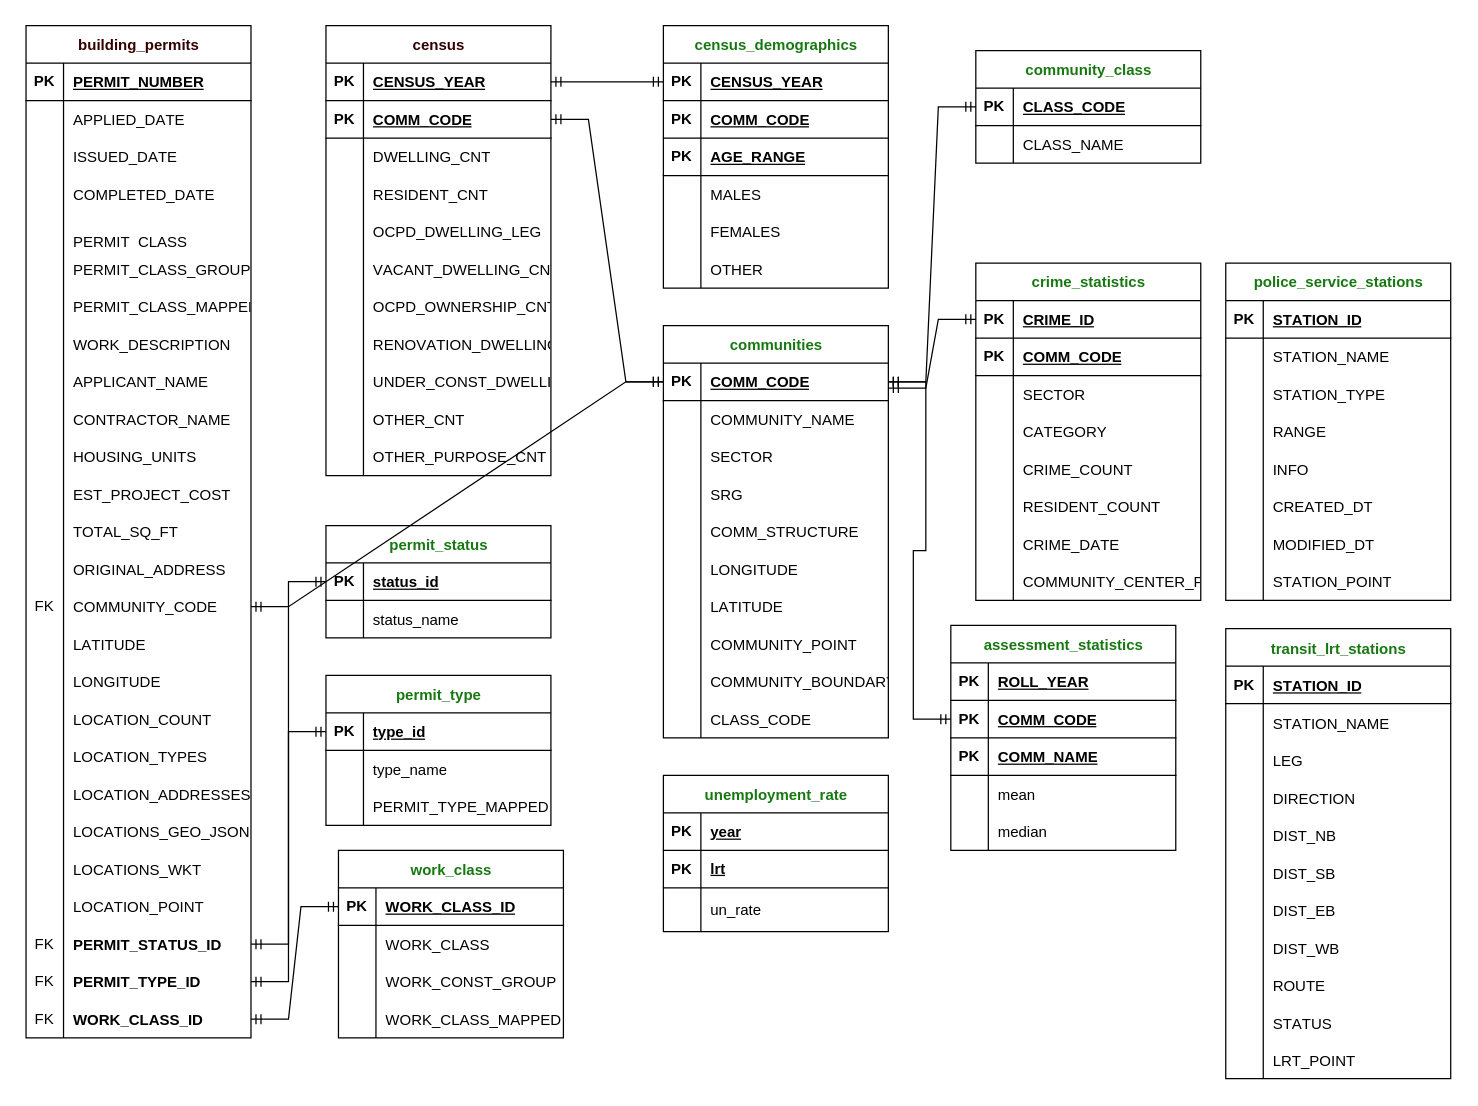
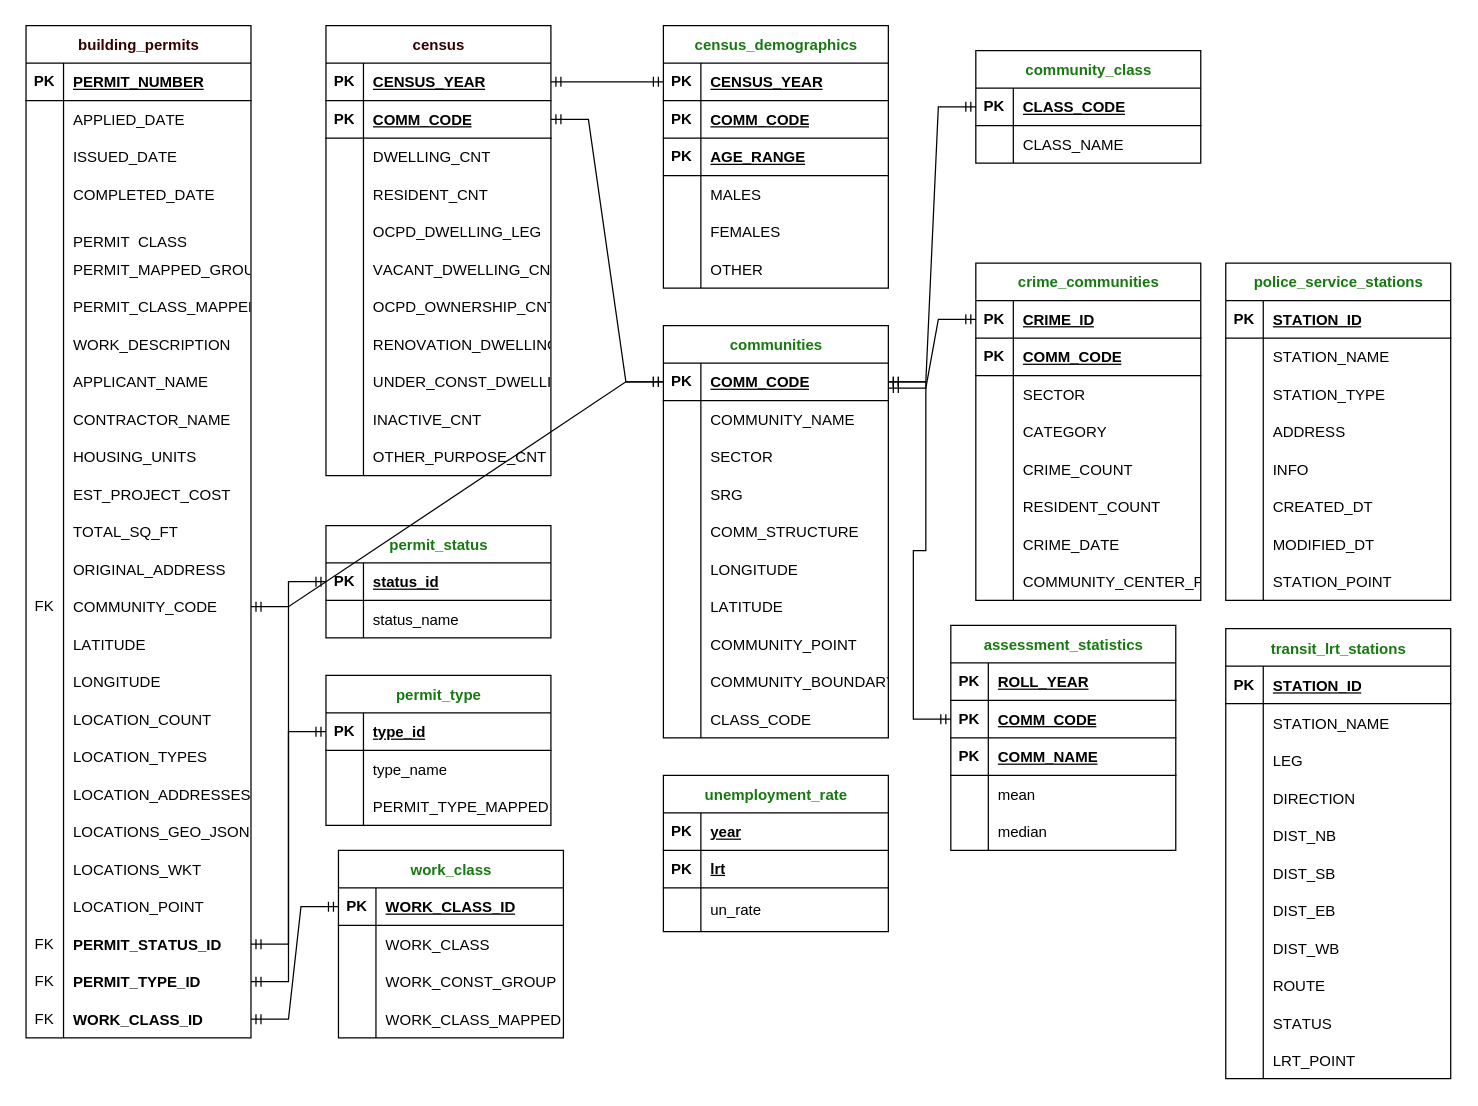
(149, 269) -> (153, 269)
(1089, 282) -> (1089, 282)
(411, 419) -> (424, 419)
(1294, 432) -> (1303, 432)
